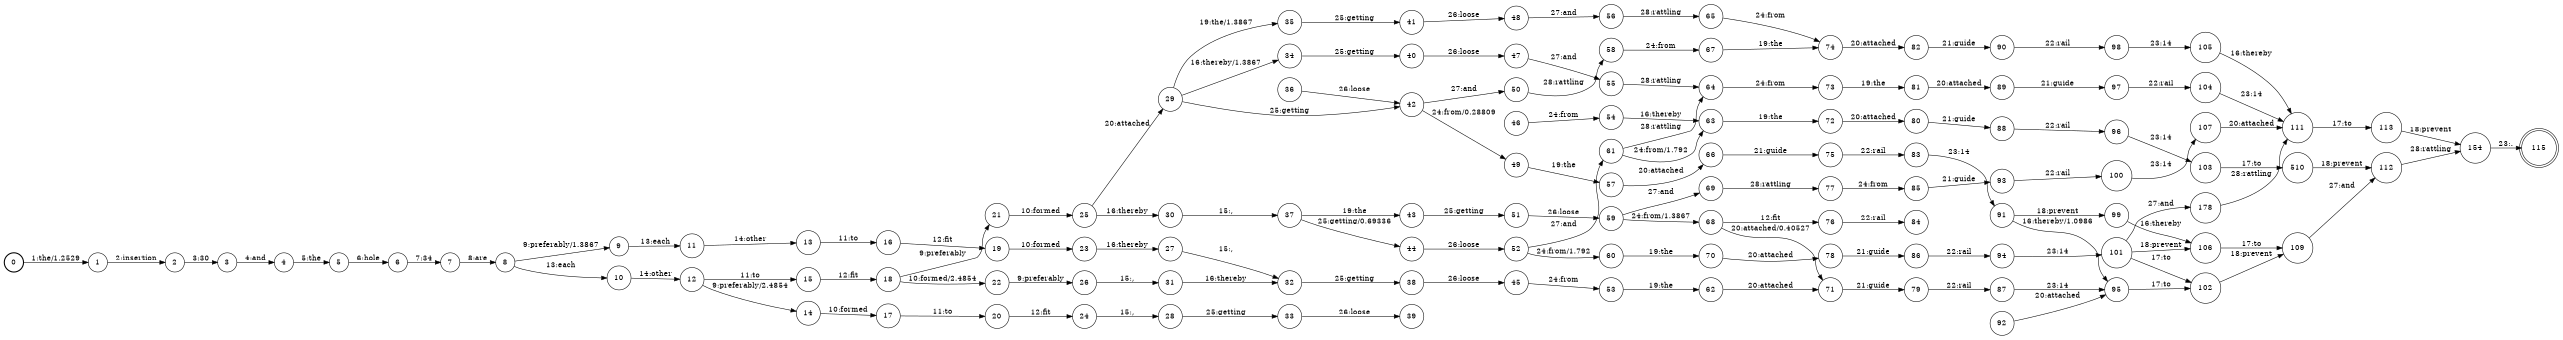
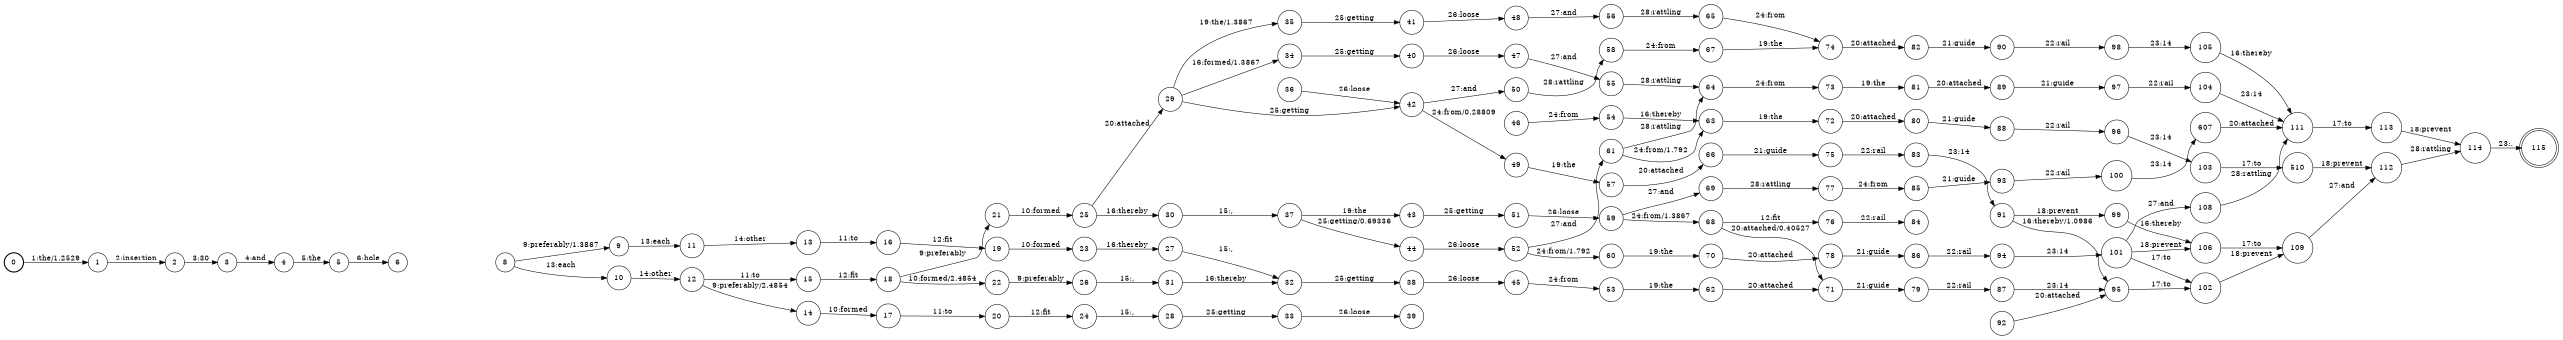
(1226, 63) -> (1226, 63)
(2206, 128) -> (2206, 128)
(2475, 148) -> (2475, 148)
(2206, 208) -> (2206, 208)
(450, 262) -> none
